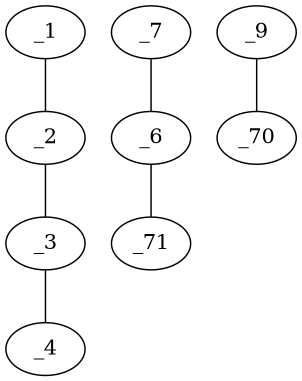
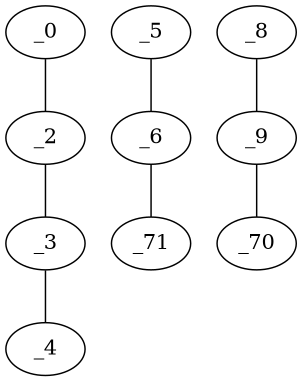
(45, 32) -> (45, 32)
(151, 32) -> (151, 32)
none -> (257, 32)
